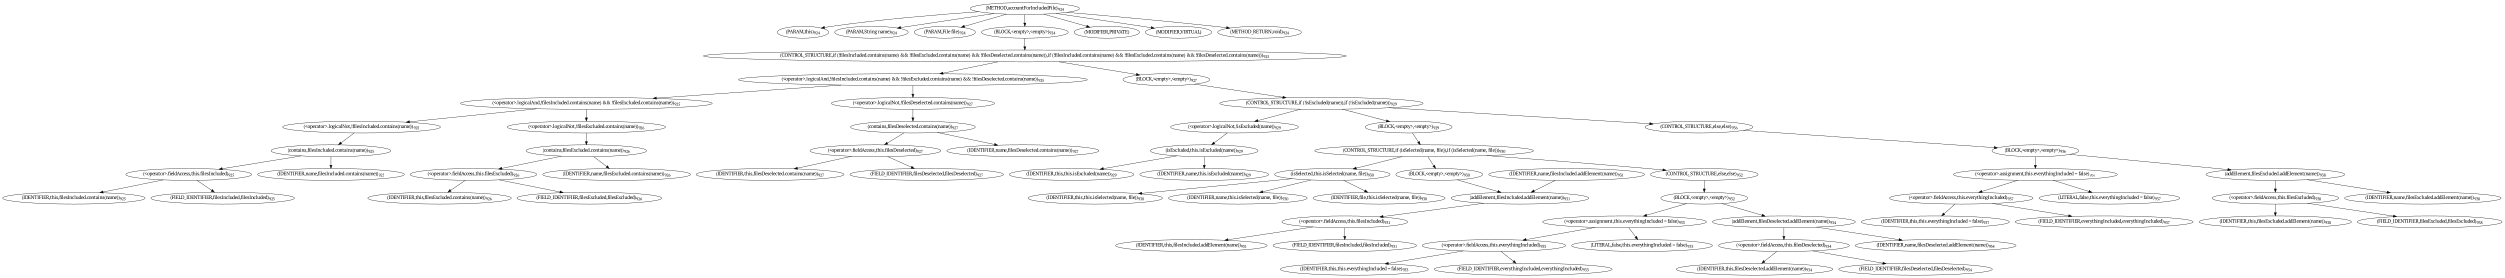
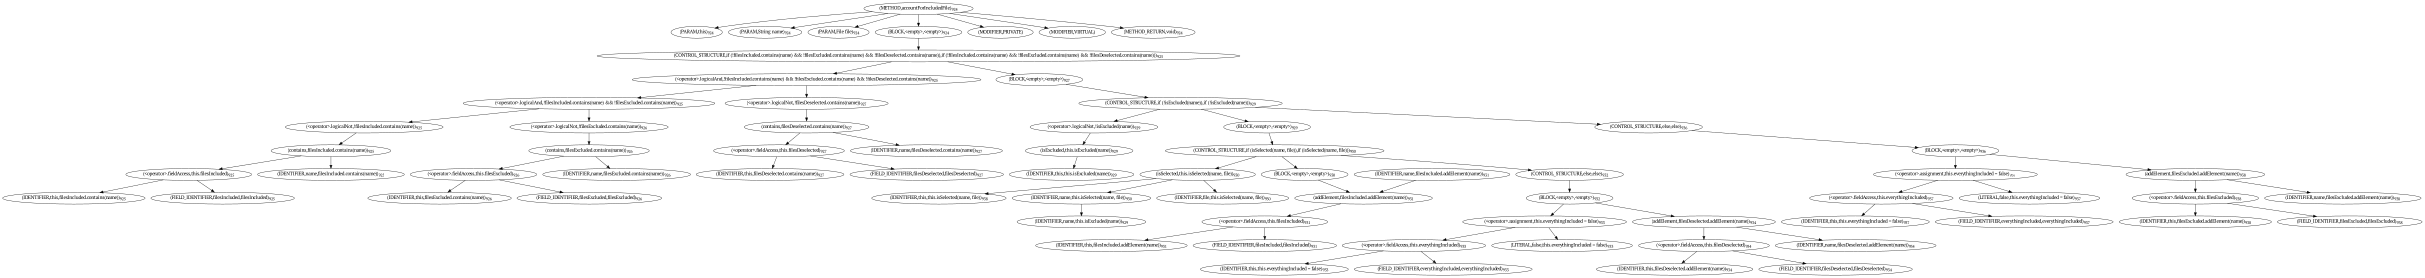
(1204, 161) -> (1081, 208)
